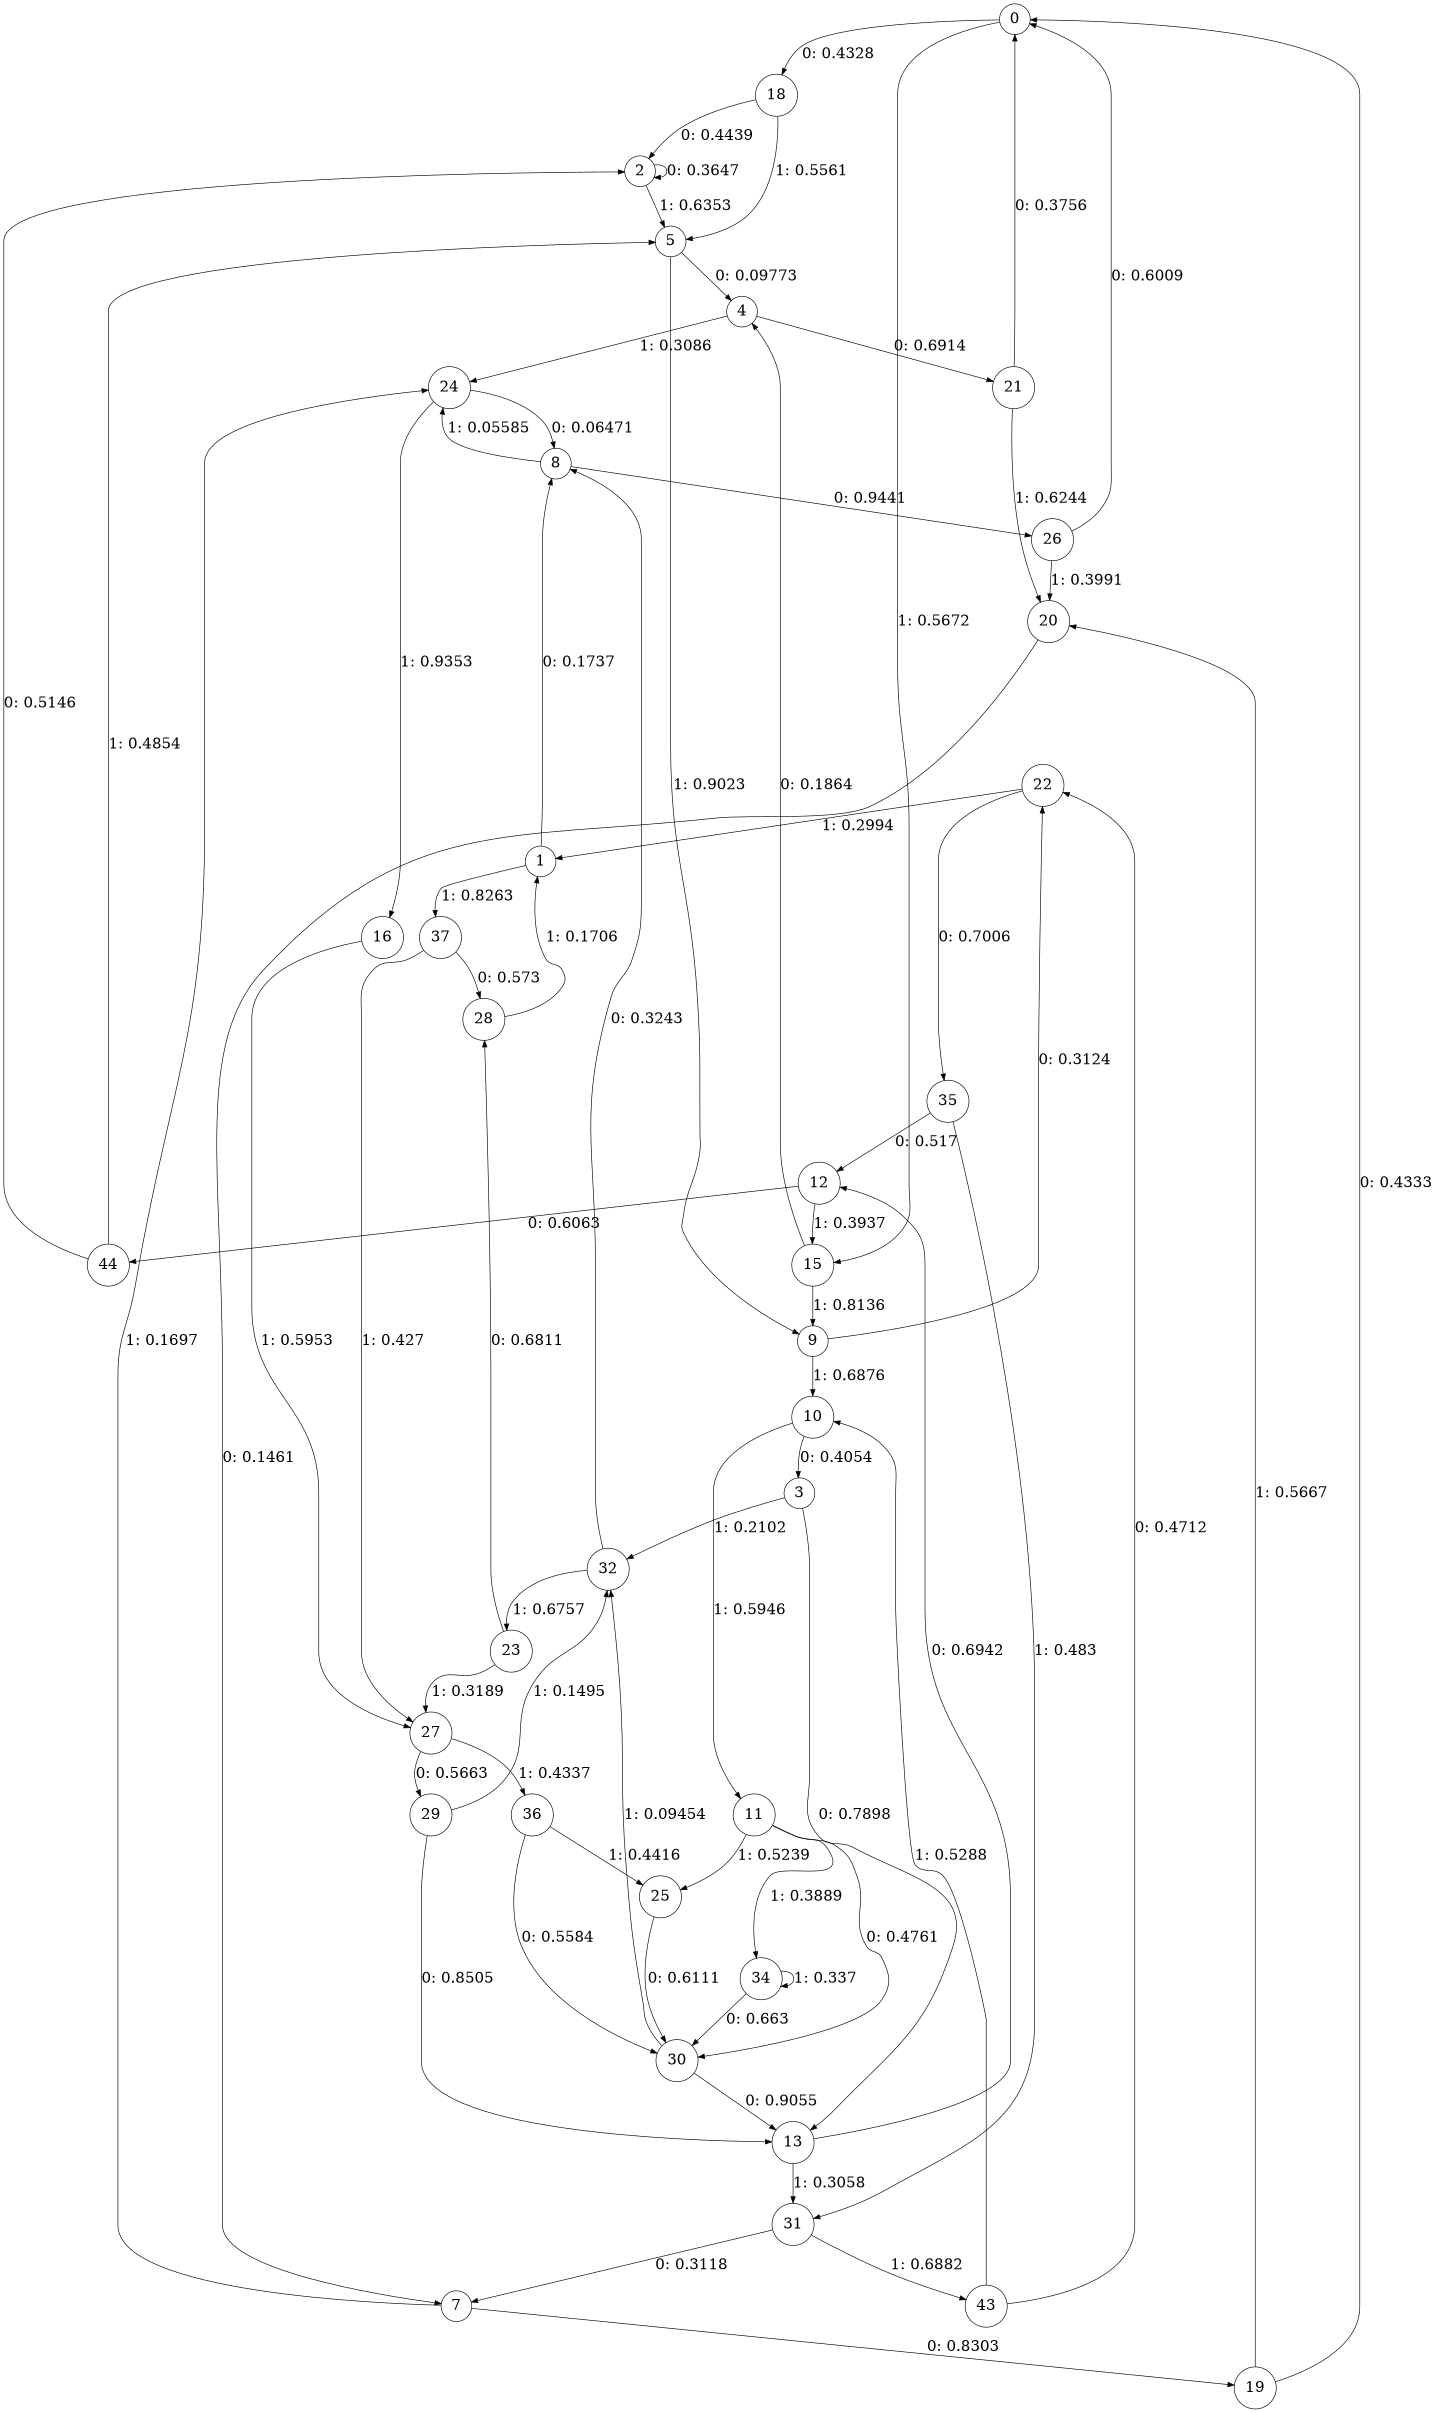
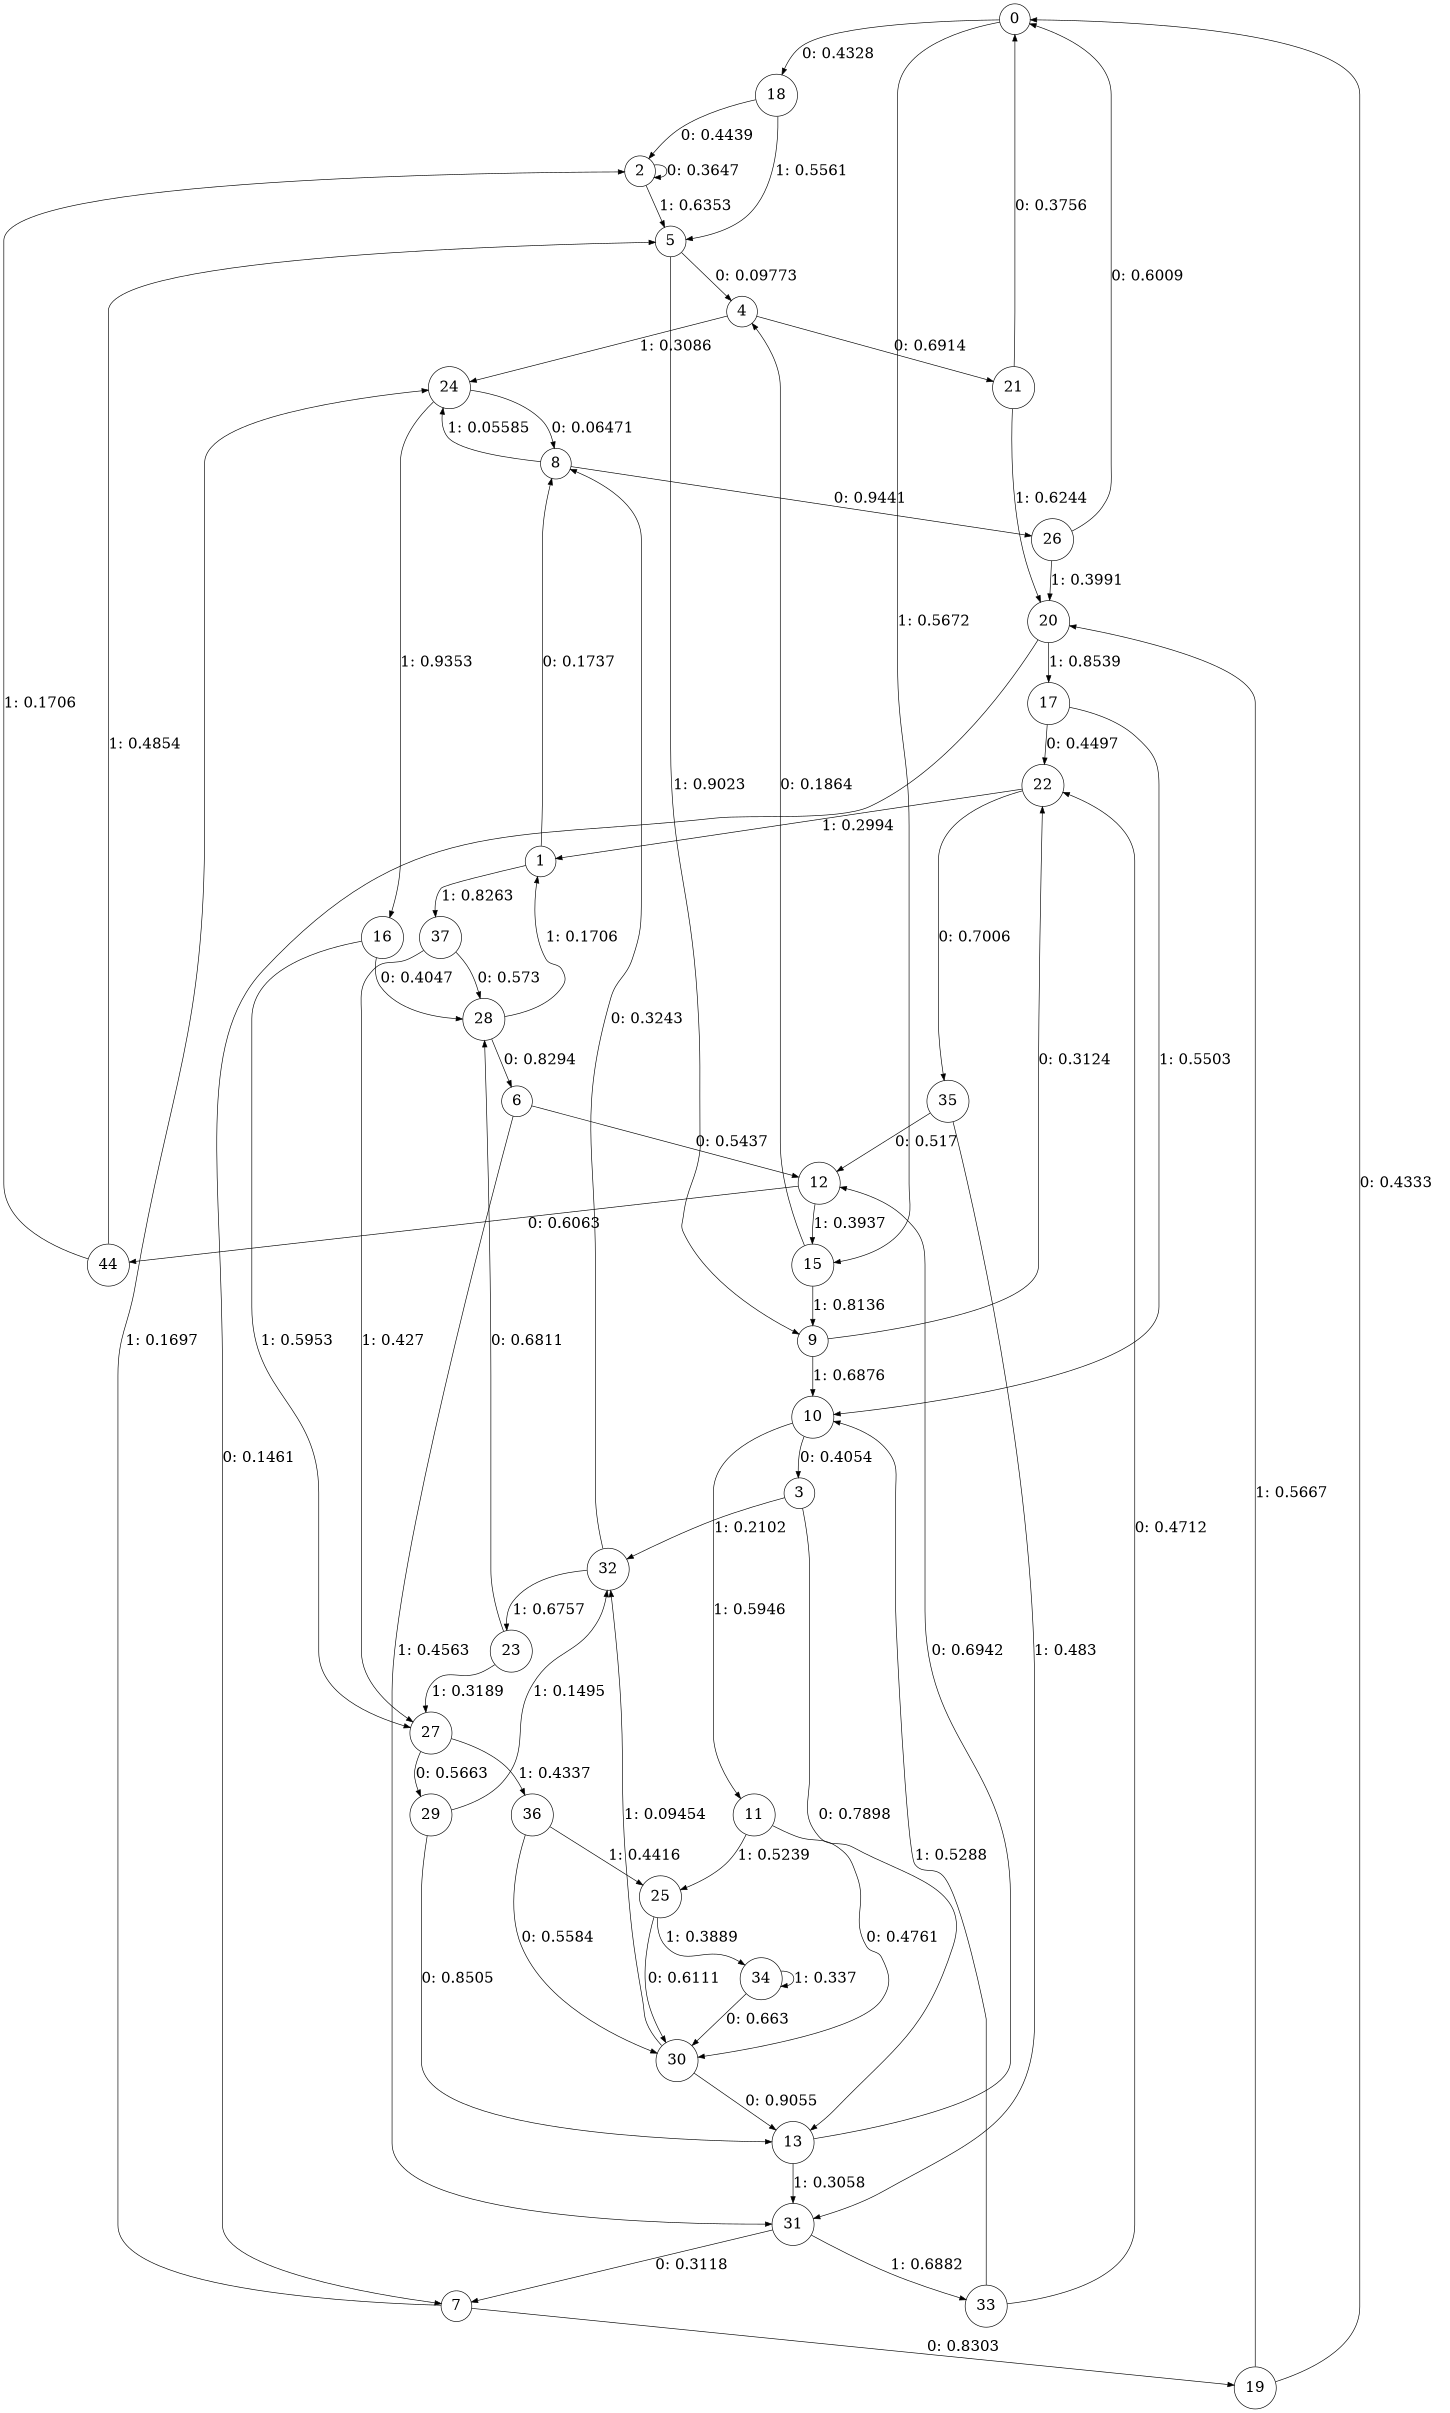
(47, 704) -> (47, 704)
none -> (1049, 704)
none -> (401, 1004)
none -> (517, 1101)
(801, 1871) -> (687, 1956)
(986, 2306) -> (986, 2306)
